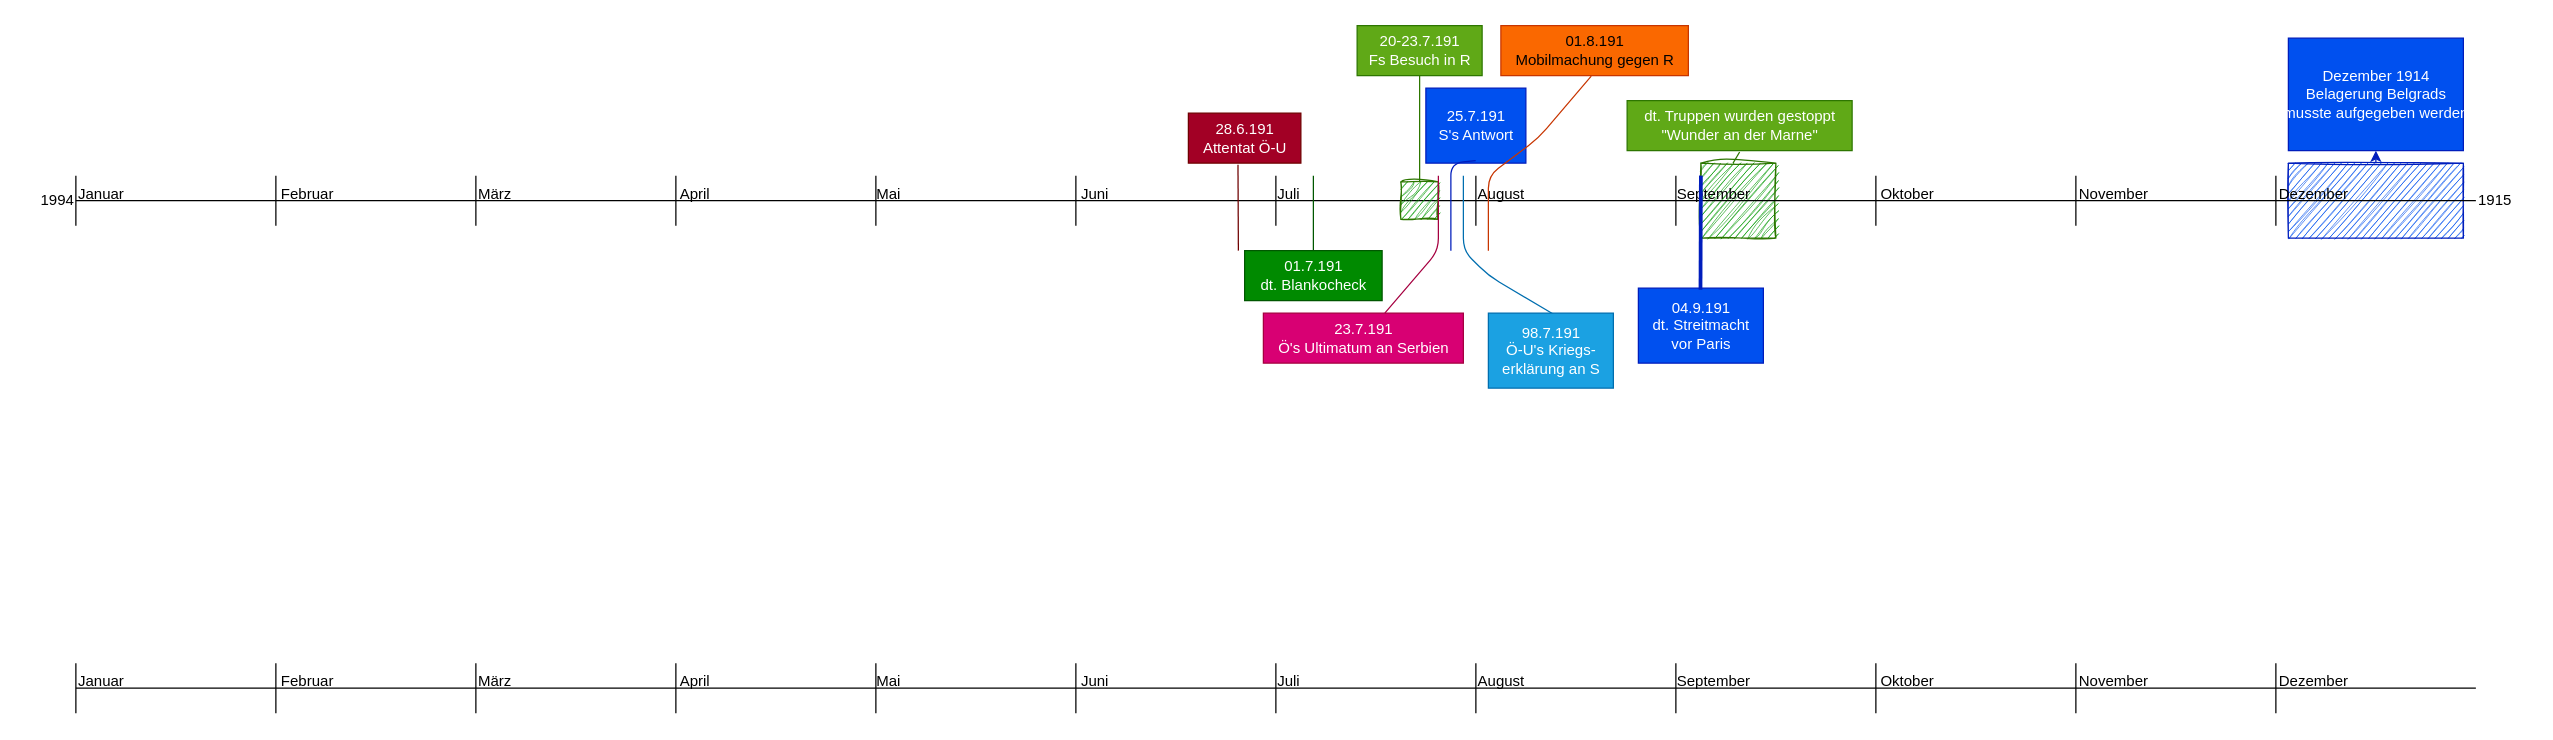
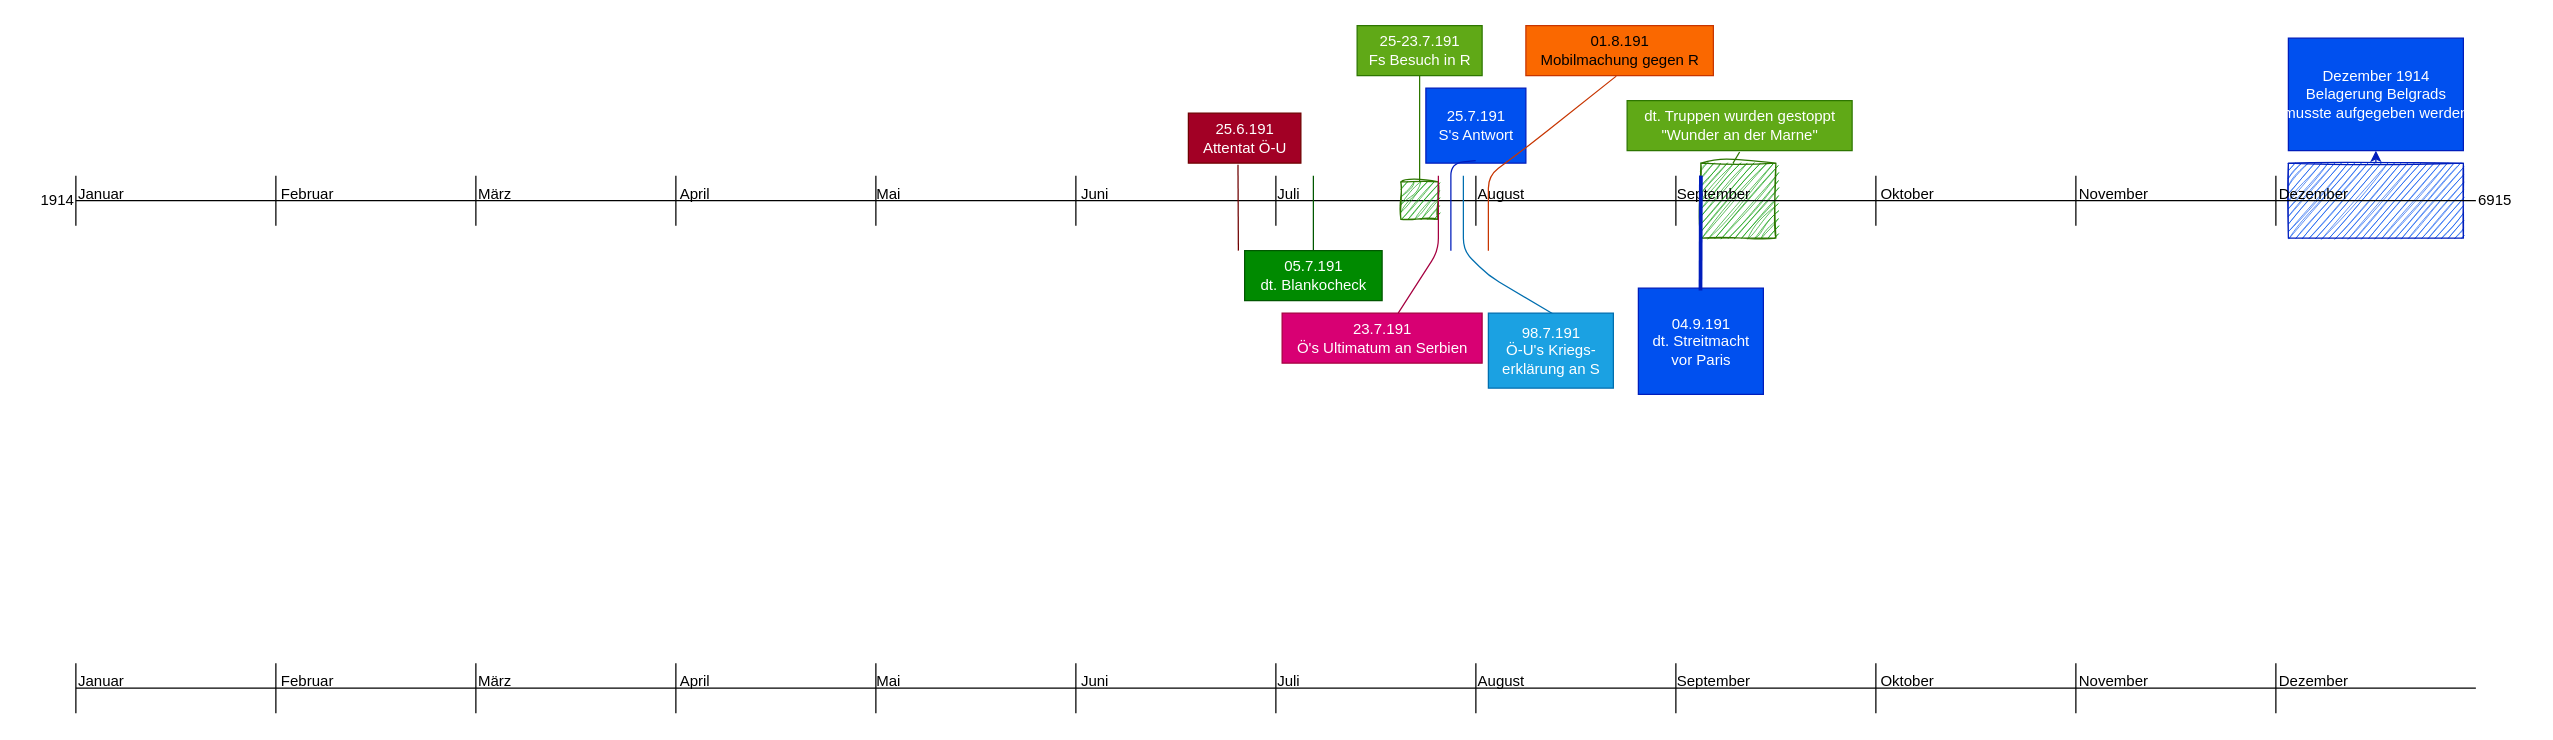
(1420, 51) -> (1420, 51)
(1594, 51) -> (1619, 51)
(1245, 138) -> (1245, 138)
(58, 201) -> (58, 201)
(2495, 201) -> (2495, 201)
(1314, 276) -> (1314, 276)
(1701, 326) -> (1701, 341)
(1363, 338) -> (1382, 338)
